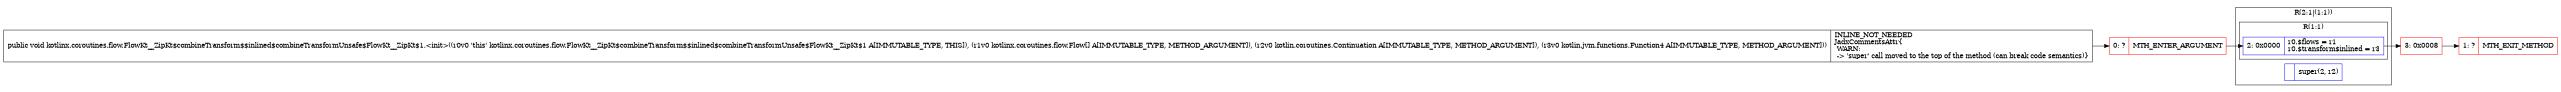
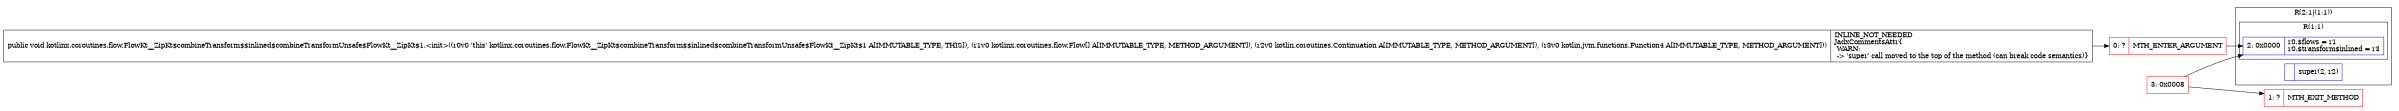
(2390, 46) -> (2211, 65)
